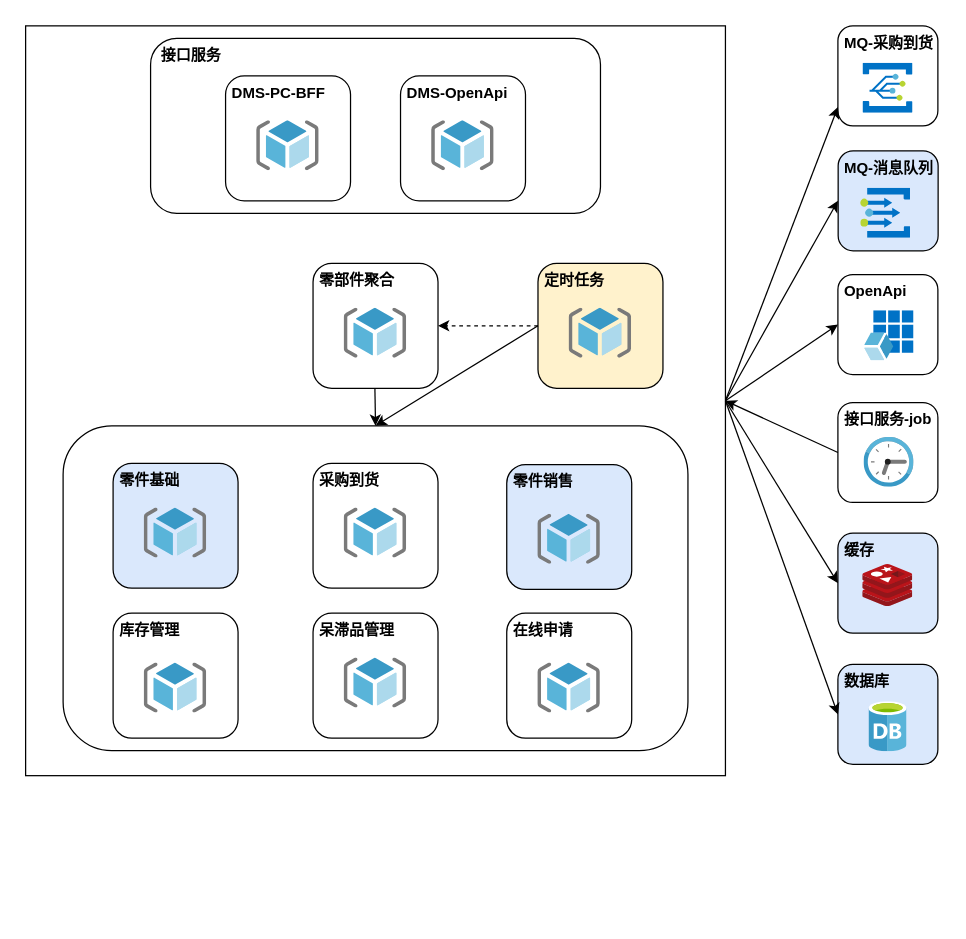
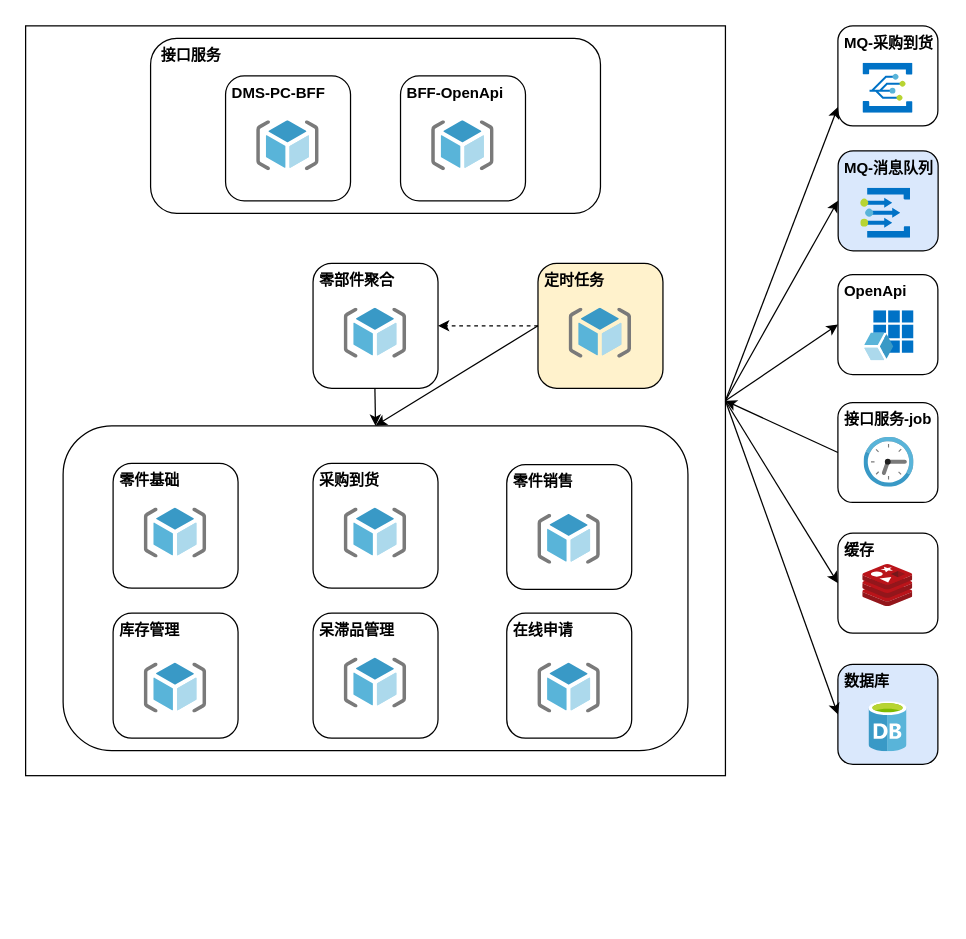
(447, 93) -> (447, 93)
(146, 481) -> (146, 481)
(539, 482) -> (539, 482)
(856, 551) -> (856, 551)
